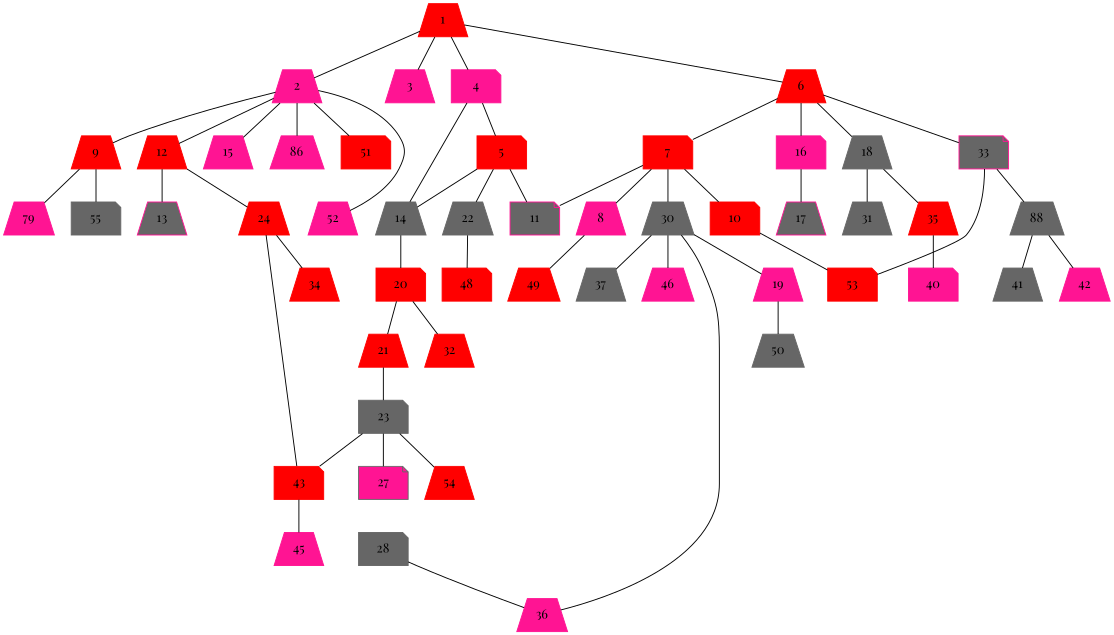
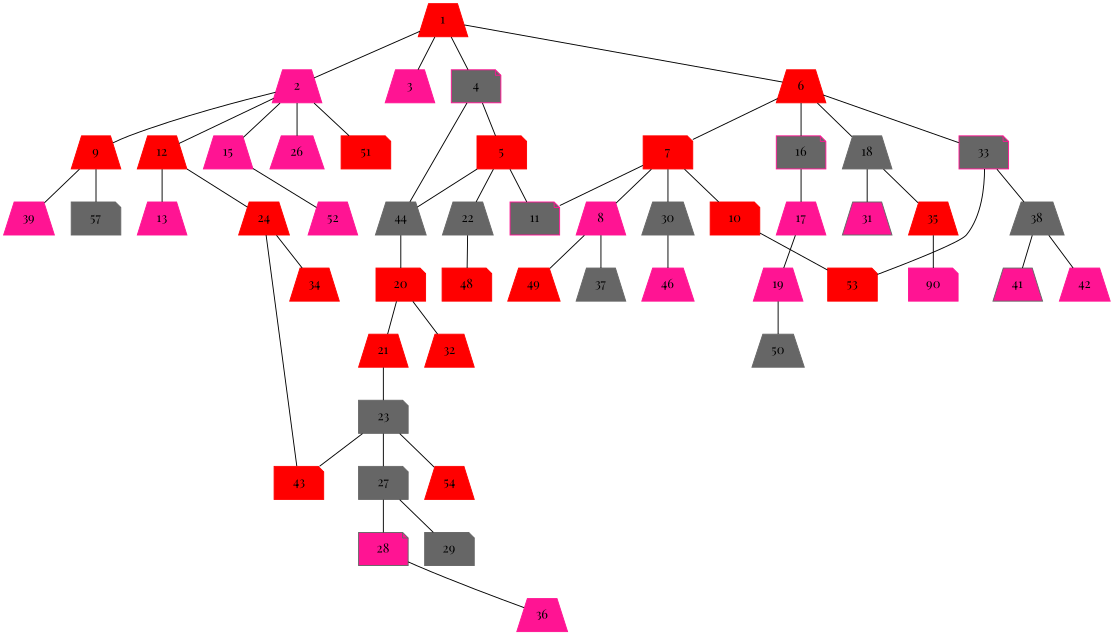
(476, 86) -> (476, 86)
(400, 138) -> (285, 188)
(297, 152) -> (297, 152)
(801, 152) -> (801, 152)
(29, 218) -> (29, 218)
(96, 218) -> (96, 218)
(162, 218) -> (162, 218)
(401, 218) -> (401, 218)
(801, 218) -> (801, 218)
(867, 218) -> (867, 218)
(1037, 218) -> (1037, 218)
(634, 252) -> (601, 252)
(728, 254) -> (788, 255)
(933, 285) -> (933, 285)
(1018, 285) -> (1018, 285)
(719, 463) -> none
(383, 483) -> (383, 483)
none -> (383, 516)
(299, 549) -> none
(383, 549) -> (383, 549)
none -> (449, 549)
